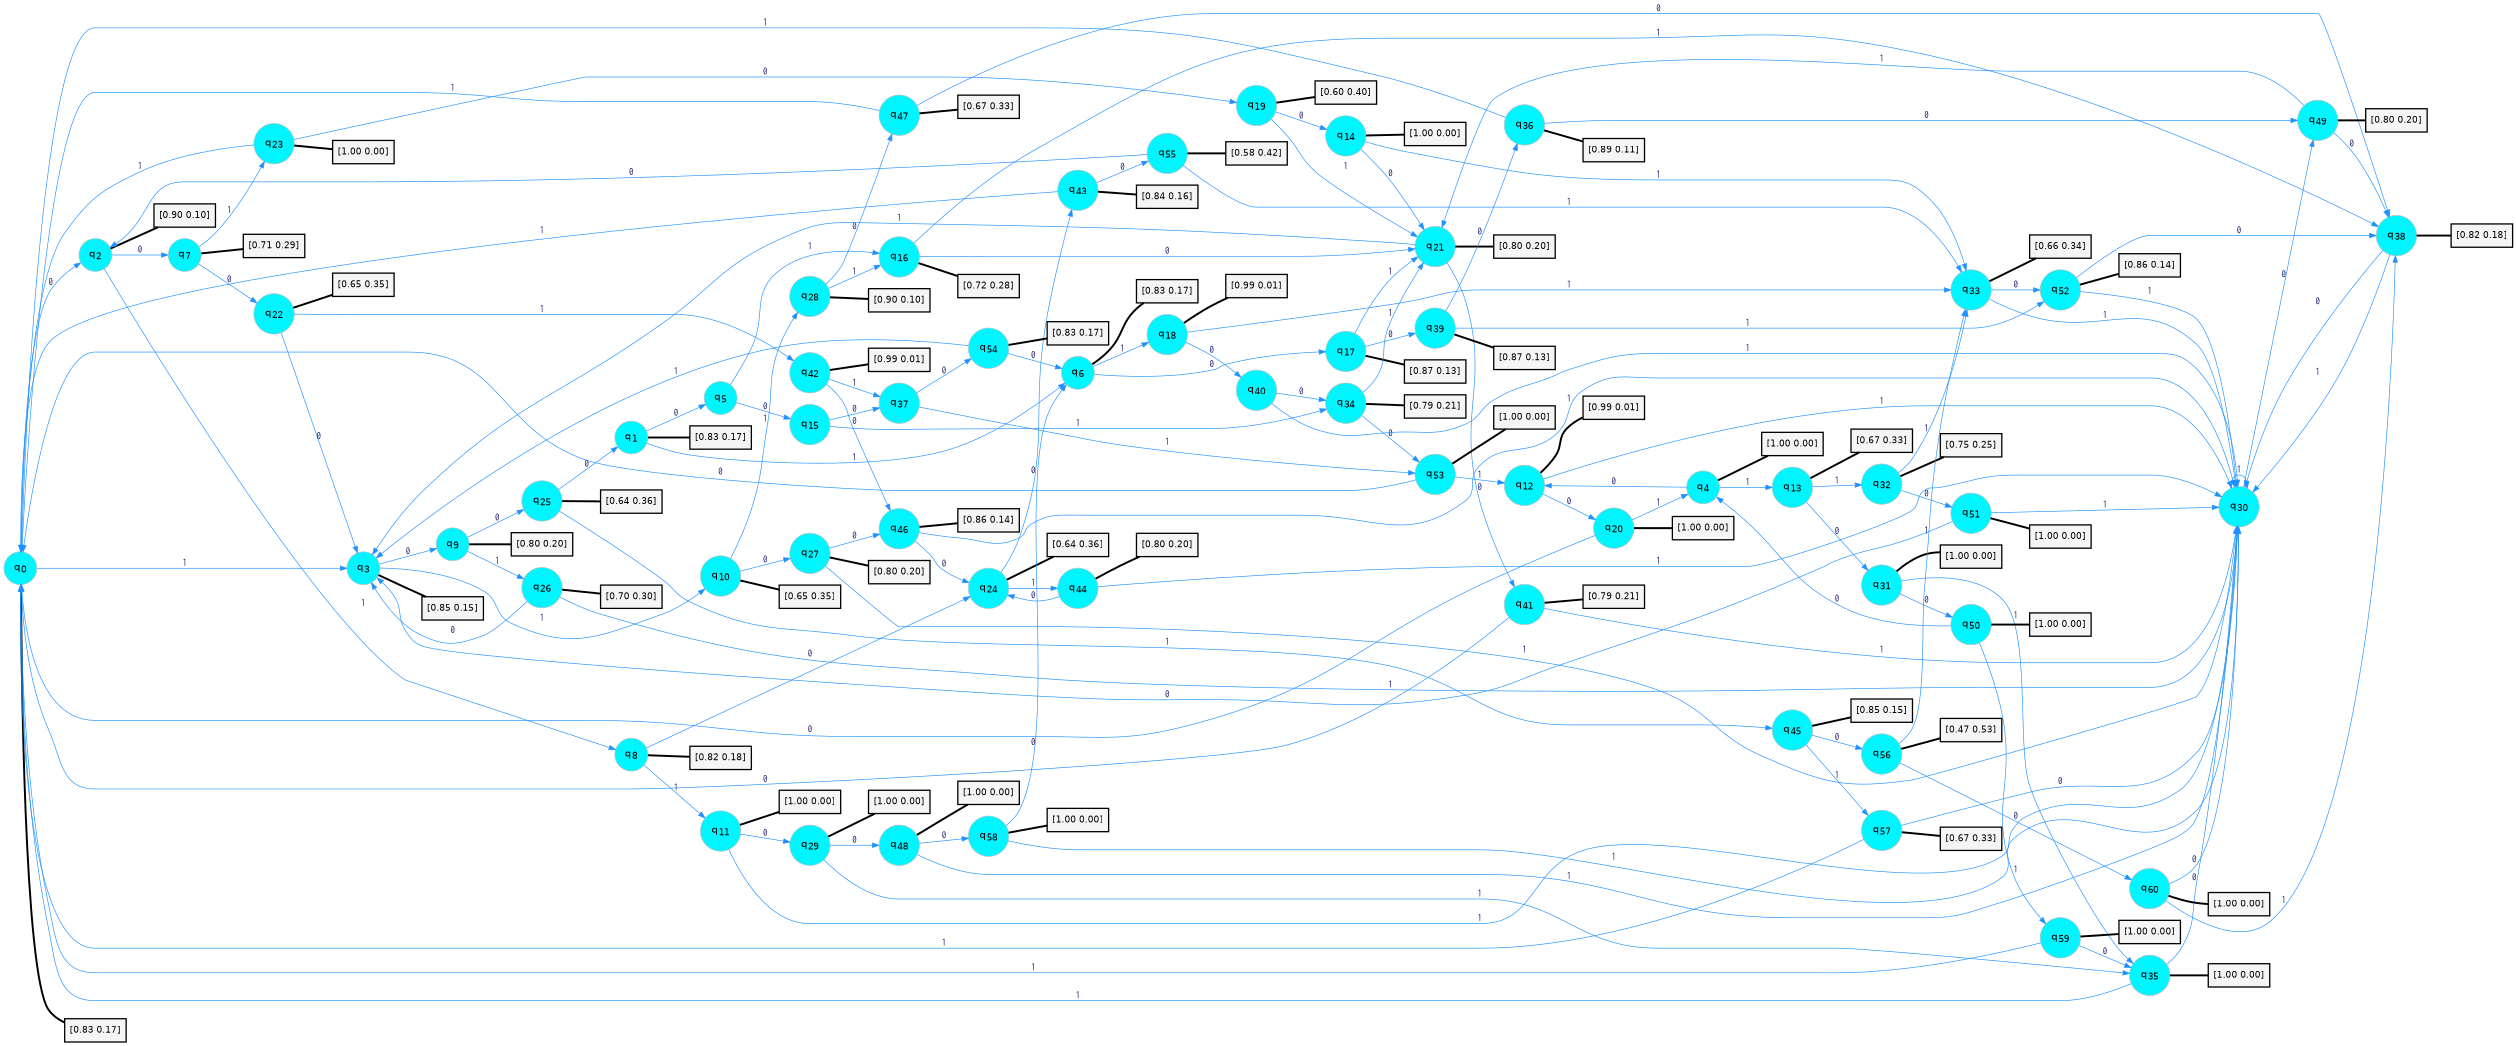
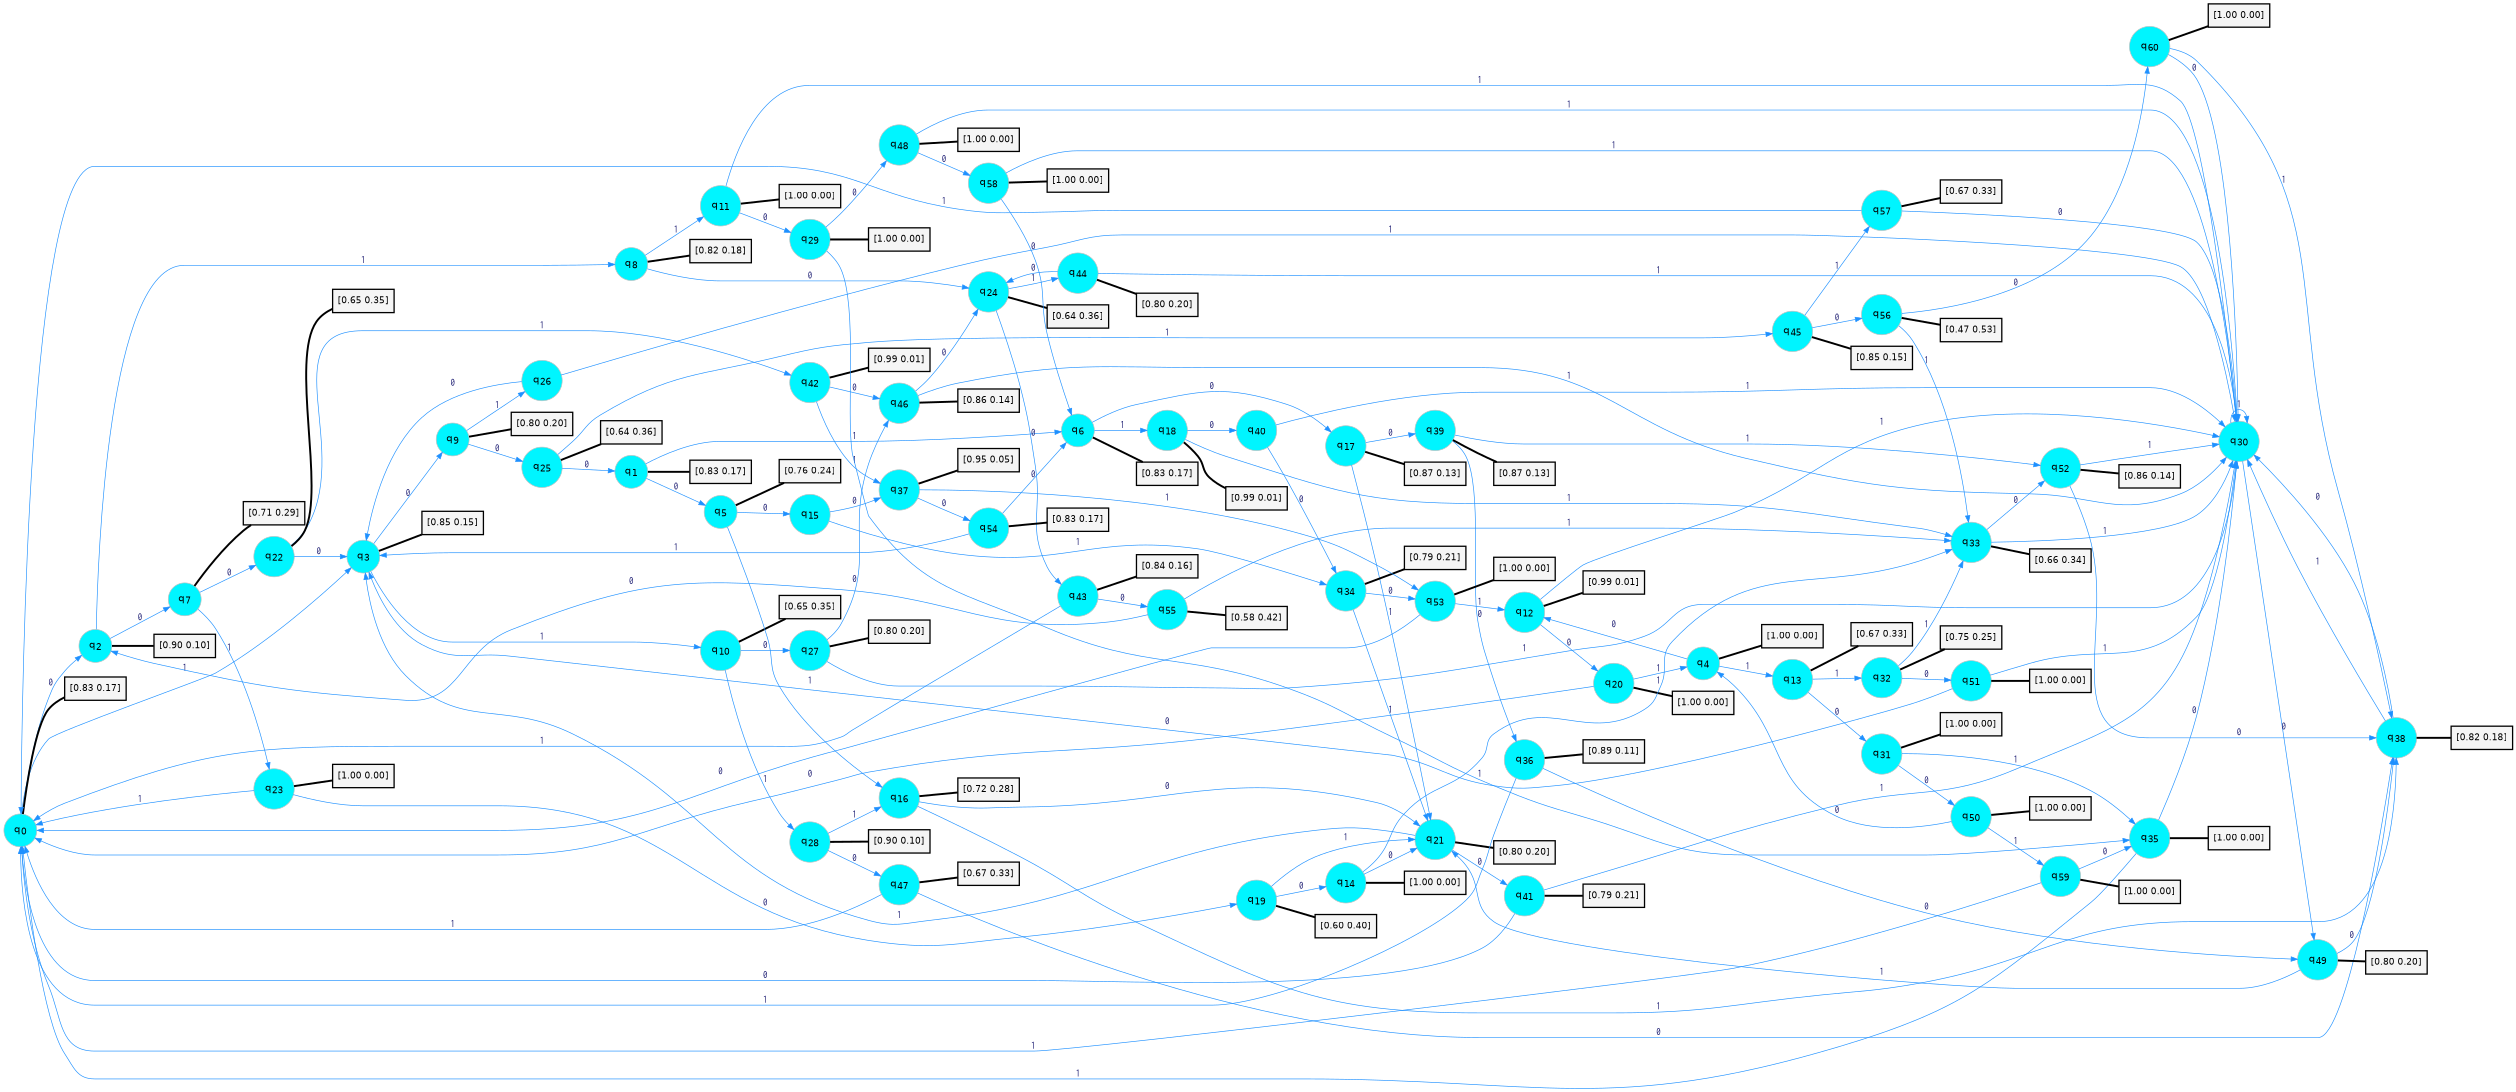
none -> (989, 460)
none -> (810, 471)
(631, 597) -> none
